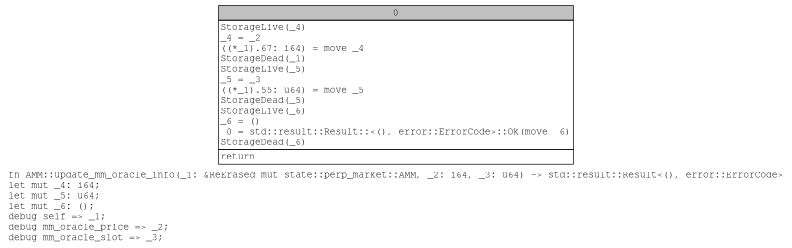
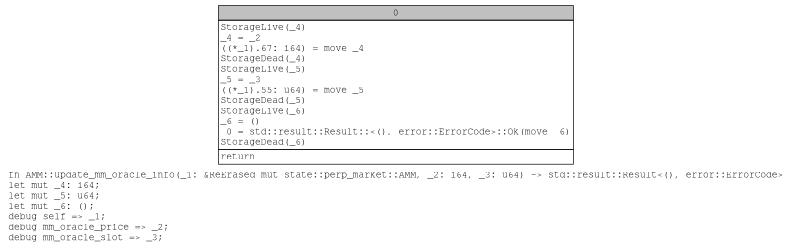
(264, 58) -> (264, 58)
